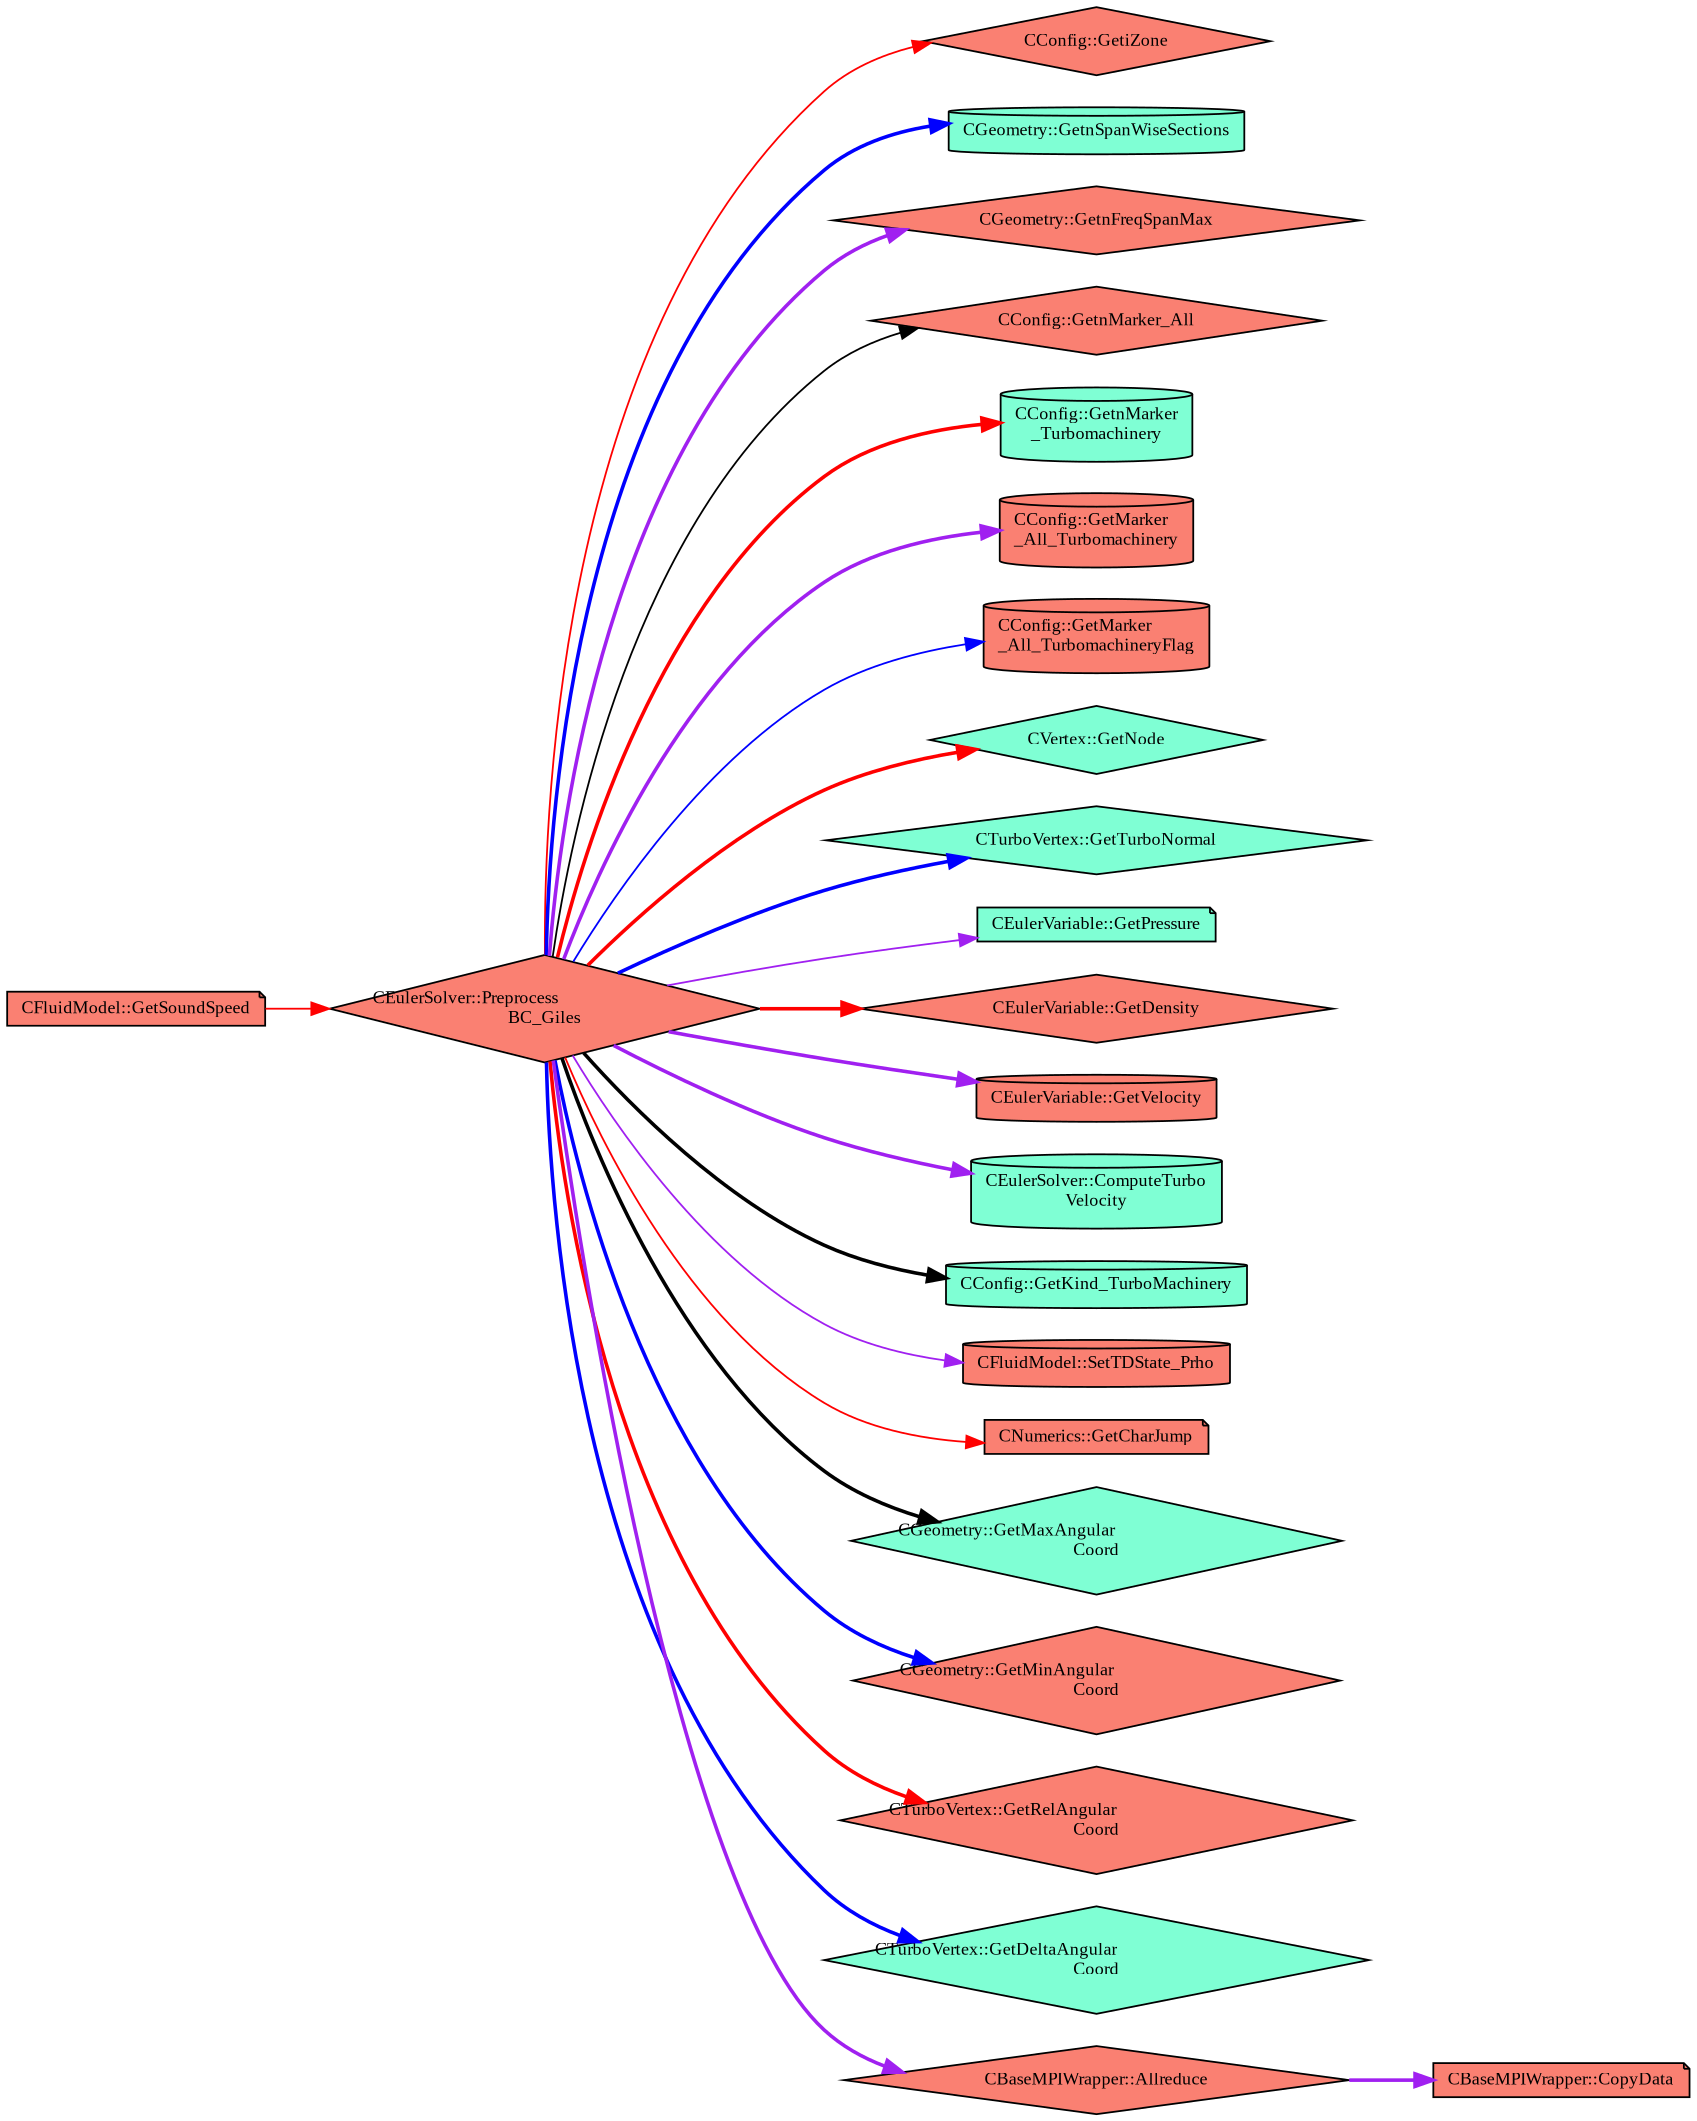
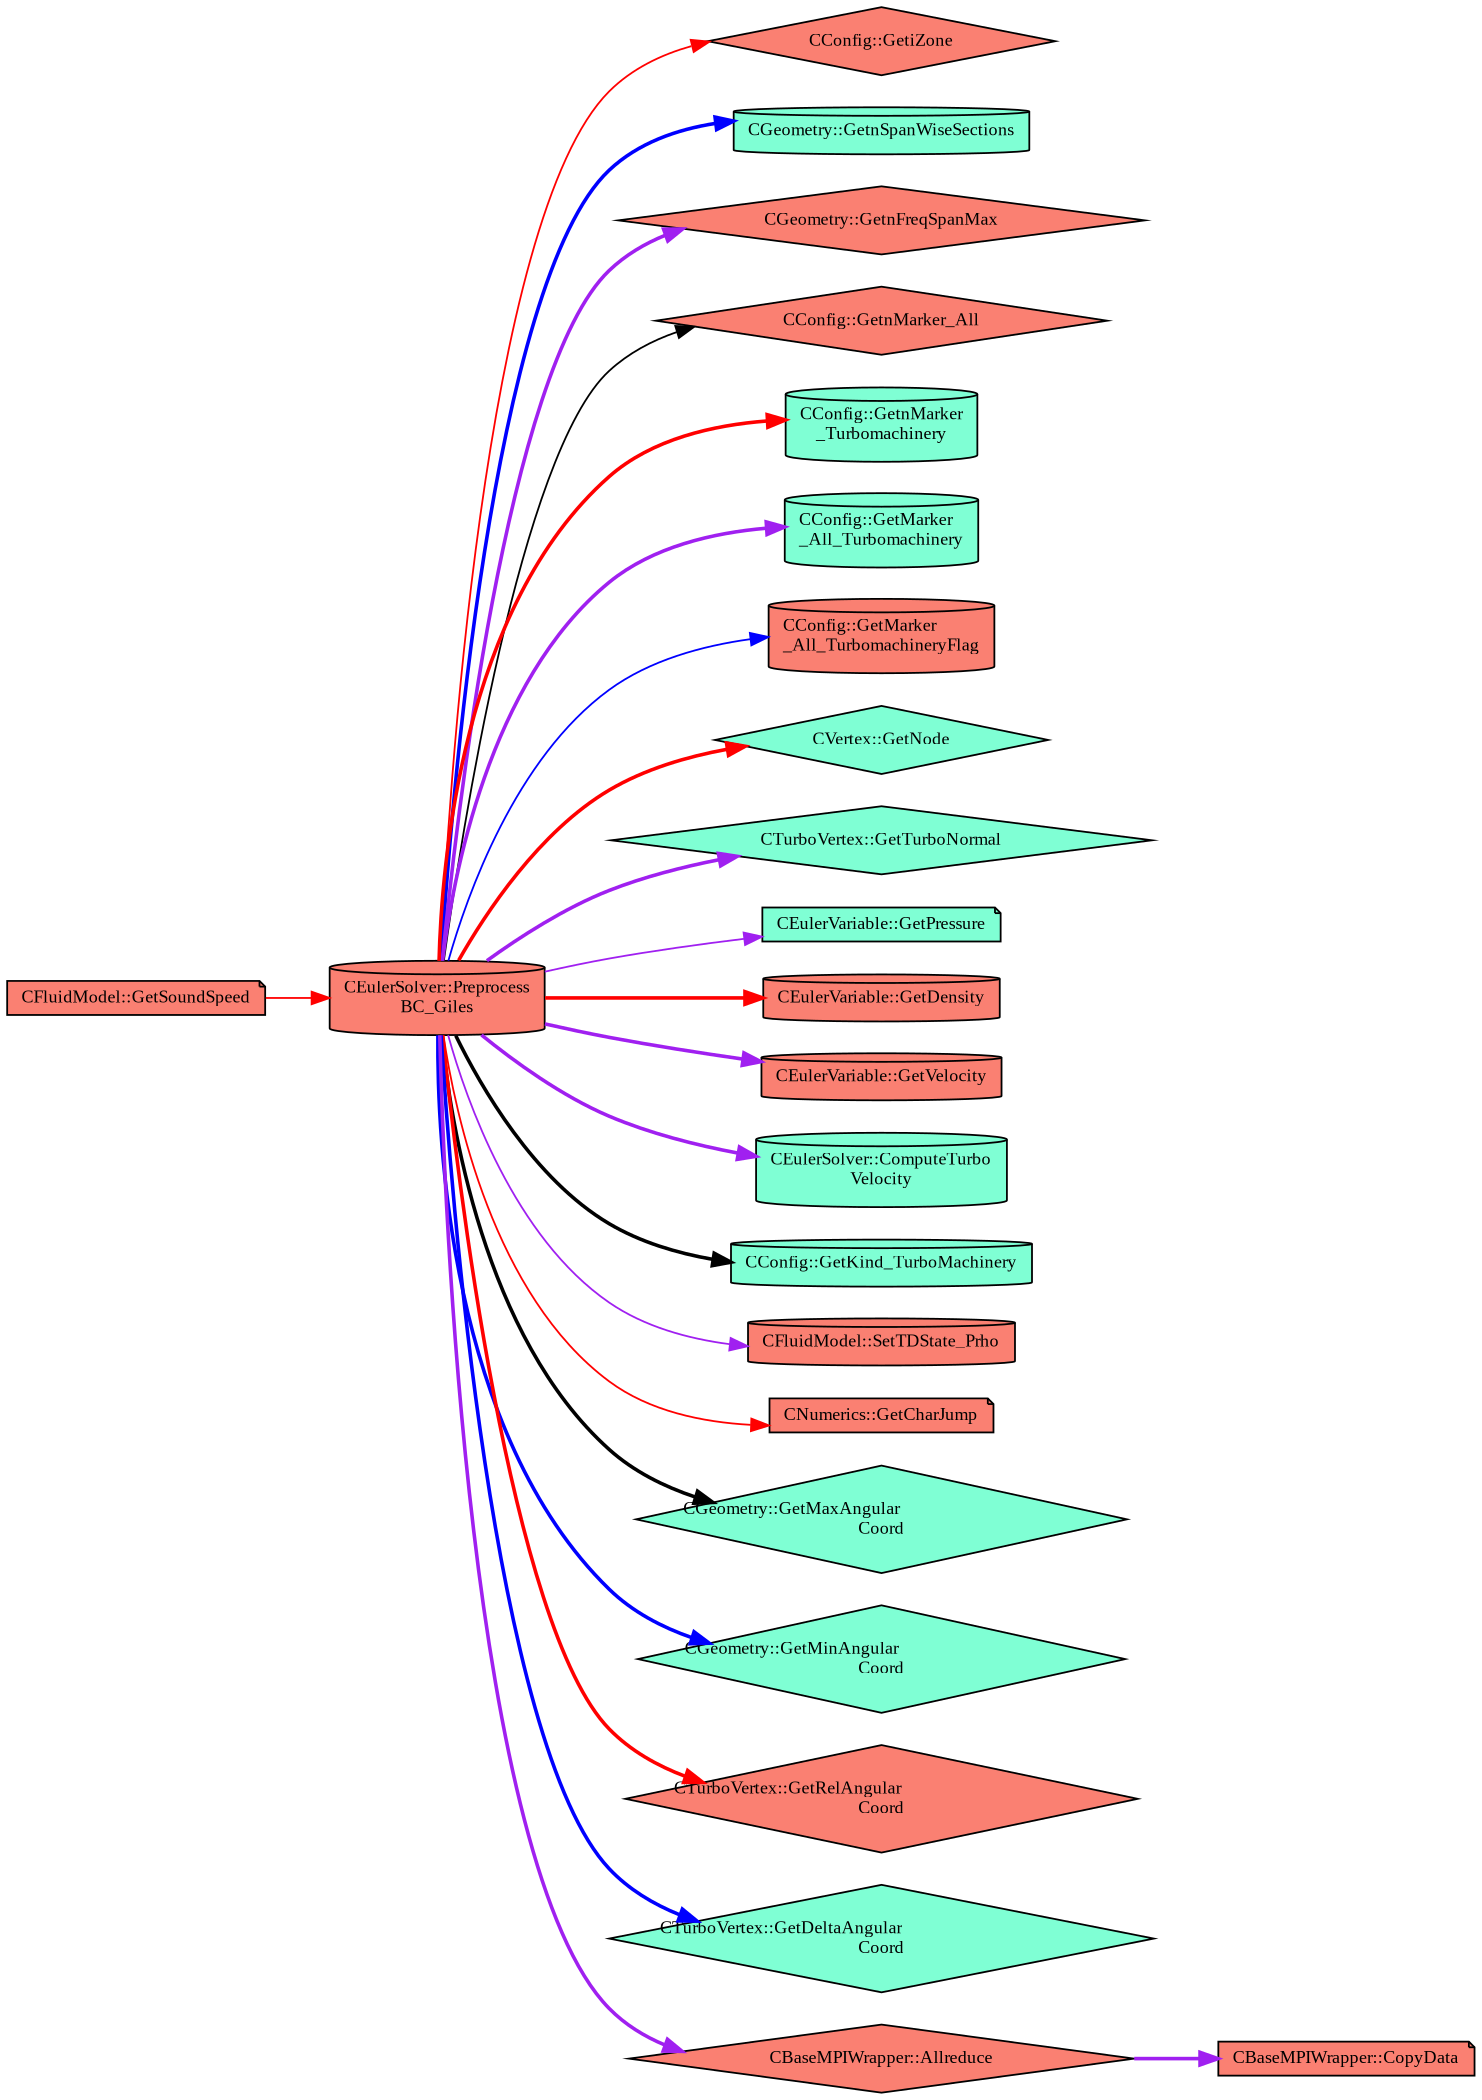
(1096, 530) -> (882, 530)
(779, 905) -> (597, 896)
(545, 1009) -> (437, 998)
(1096, 1009) -> (882, 998)
(1096, 1681) -> (882, 1659)
